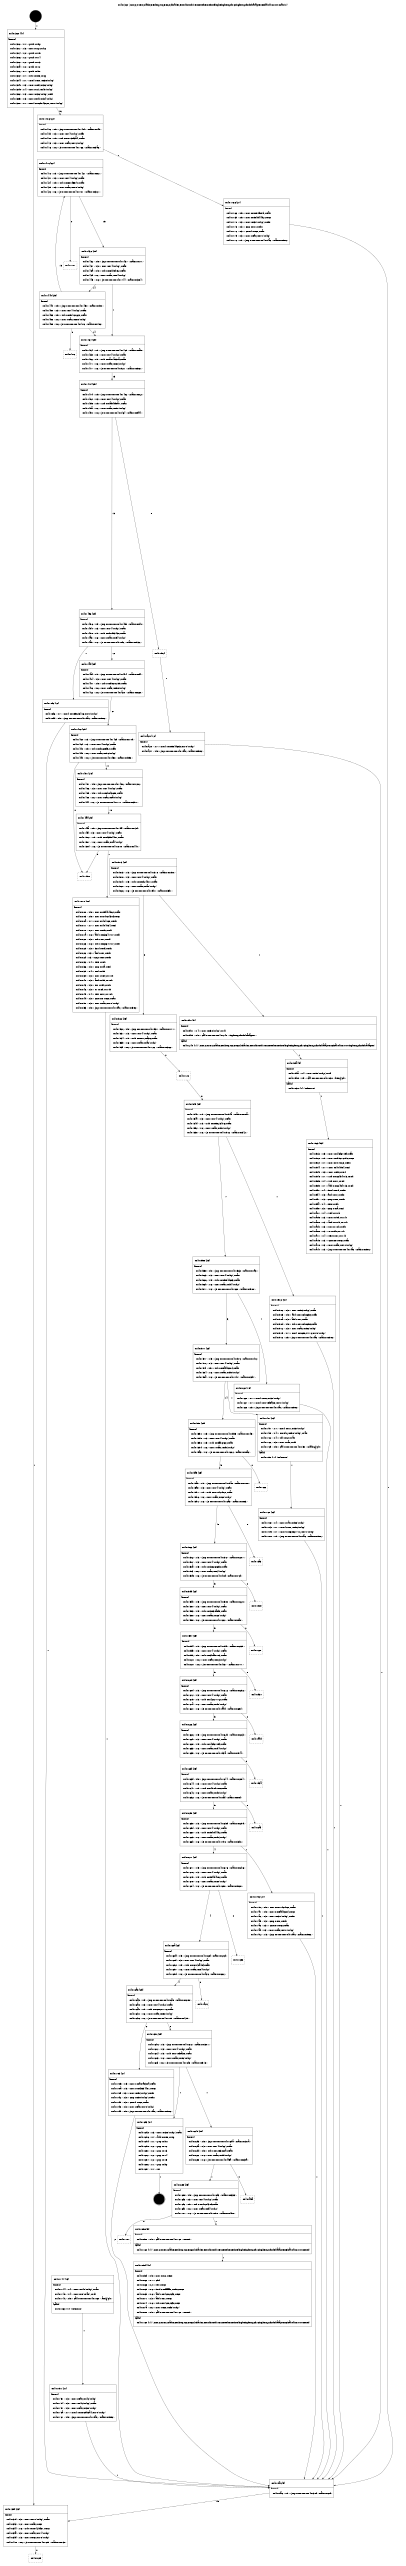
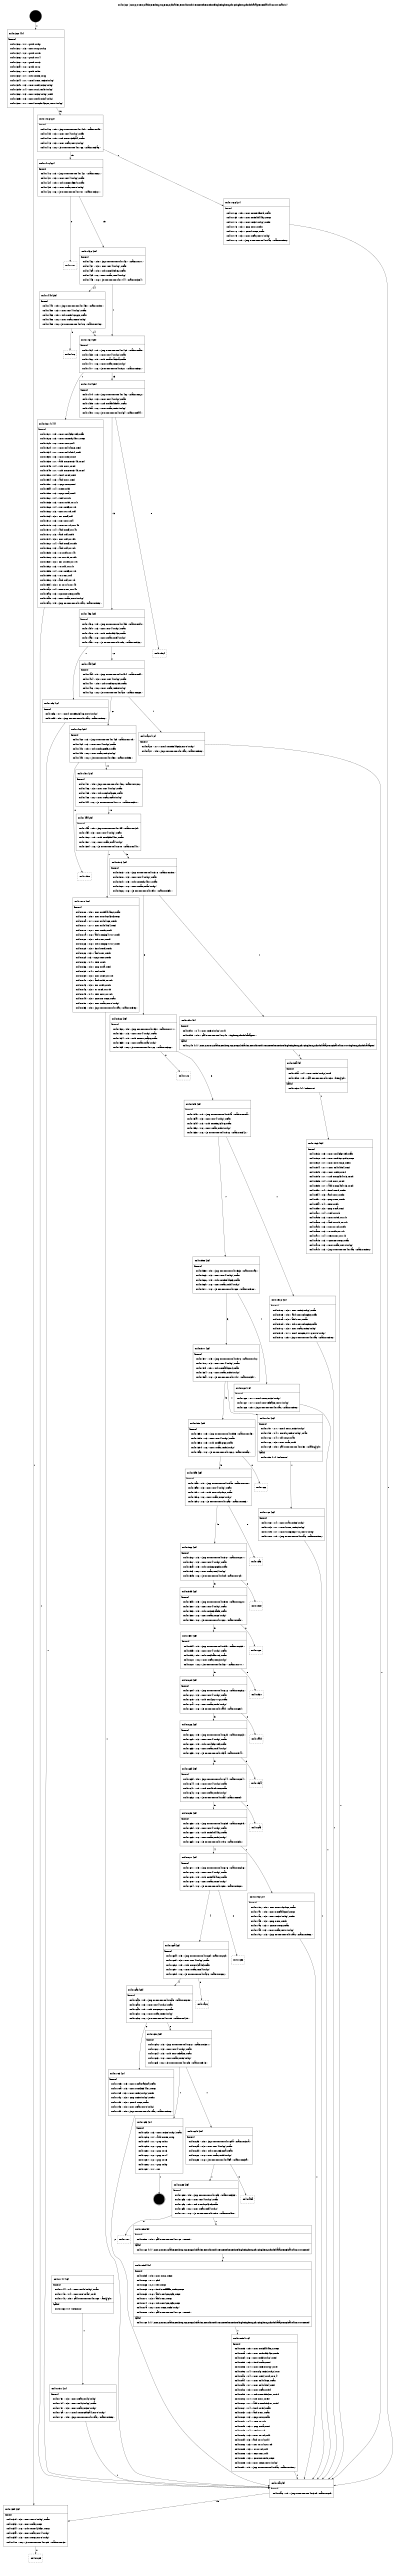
(56, 245) -> (70, 155)
none -> (70, 514)
(165, 694) -> (145, 714)
(93, 861) -> (125, 854)
(194, 1089) -> (200, 1071)
(226, 1398) -> (226, 1398)
none -> (213, 1760)
none -> (264, 2403)
